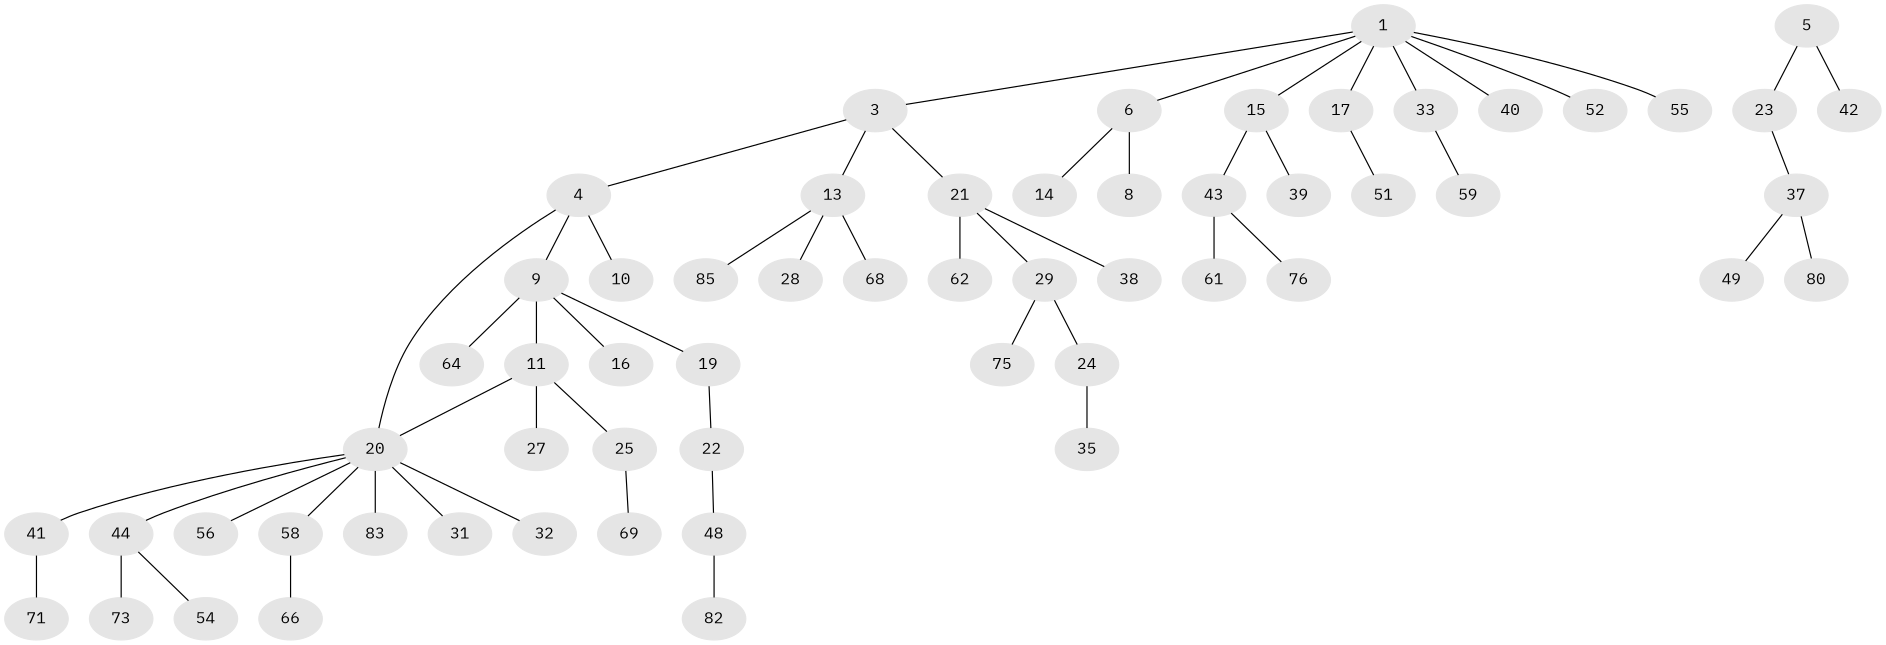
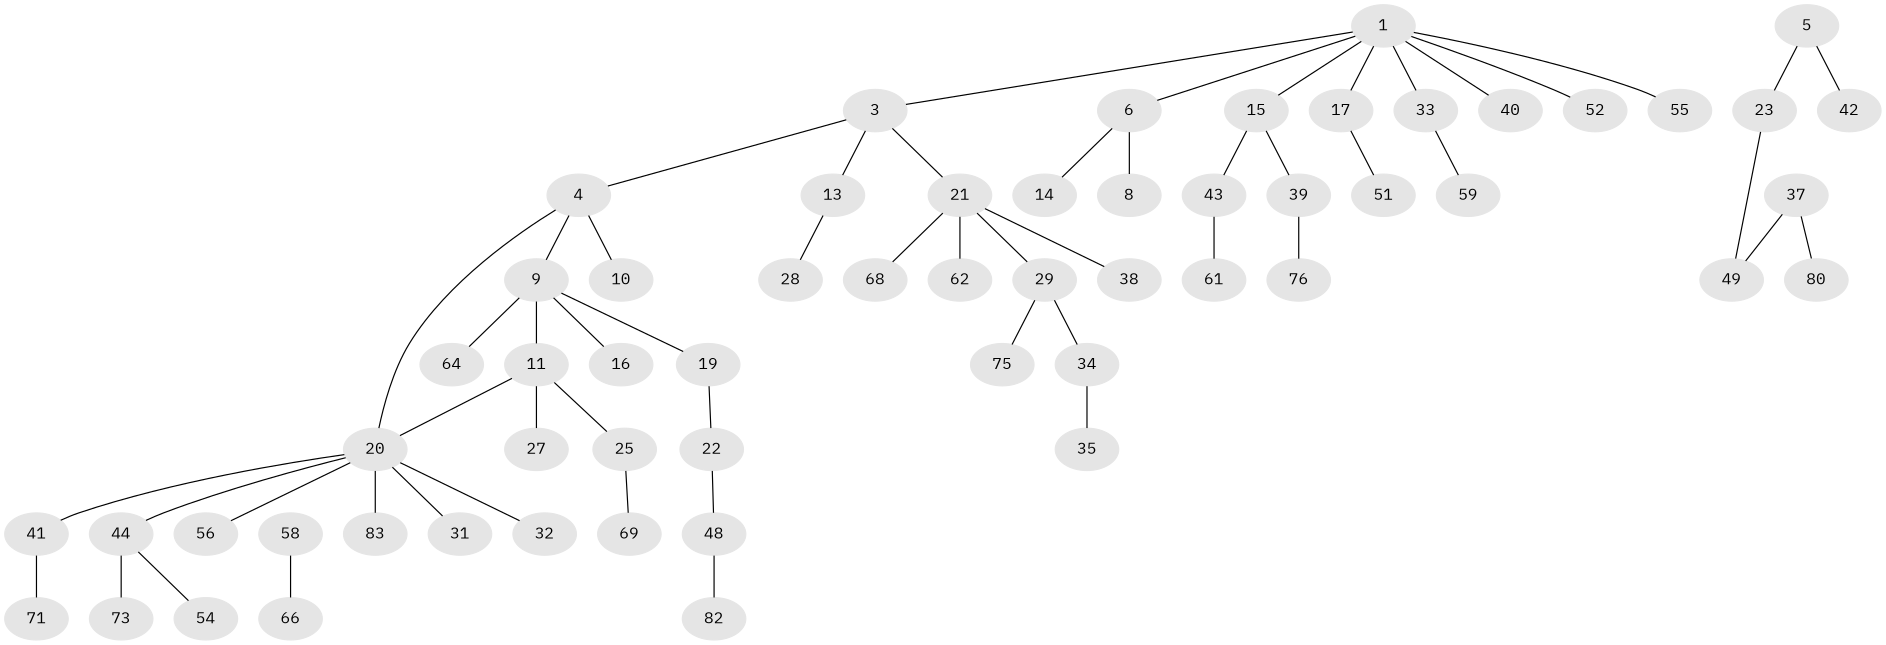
(1780, 153) -> (1748, 195)
(854, 238) -> (918, 238)
(1256, 238) -> (1299, 238)
(706, 280) -> none
(1087, 365) -> (1087, 365)
(333, 492) -> none
